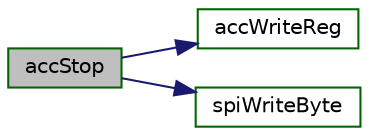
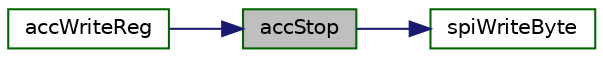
(149, 53) -> (196, 29)
